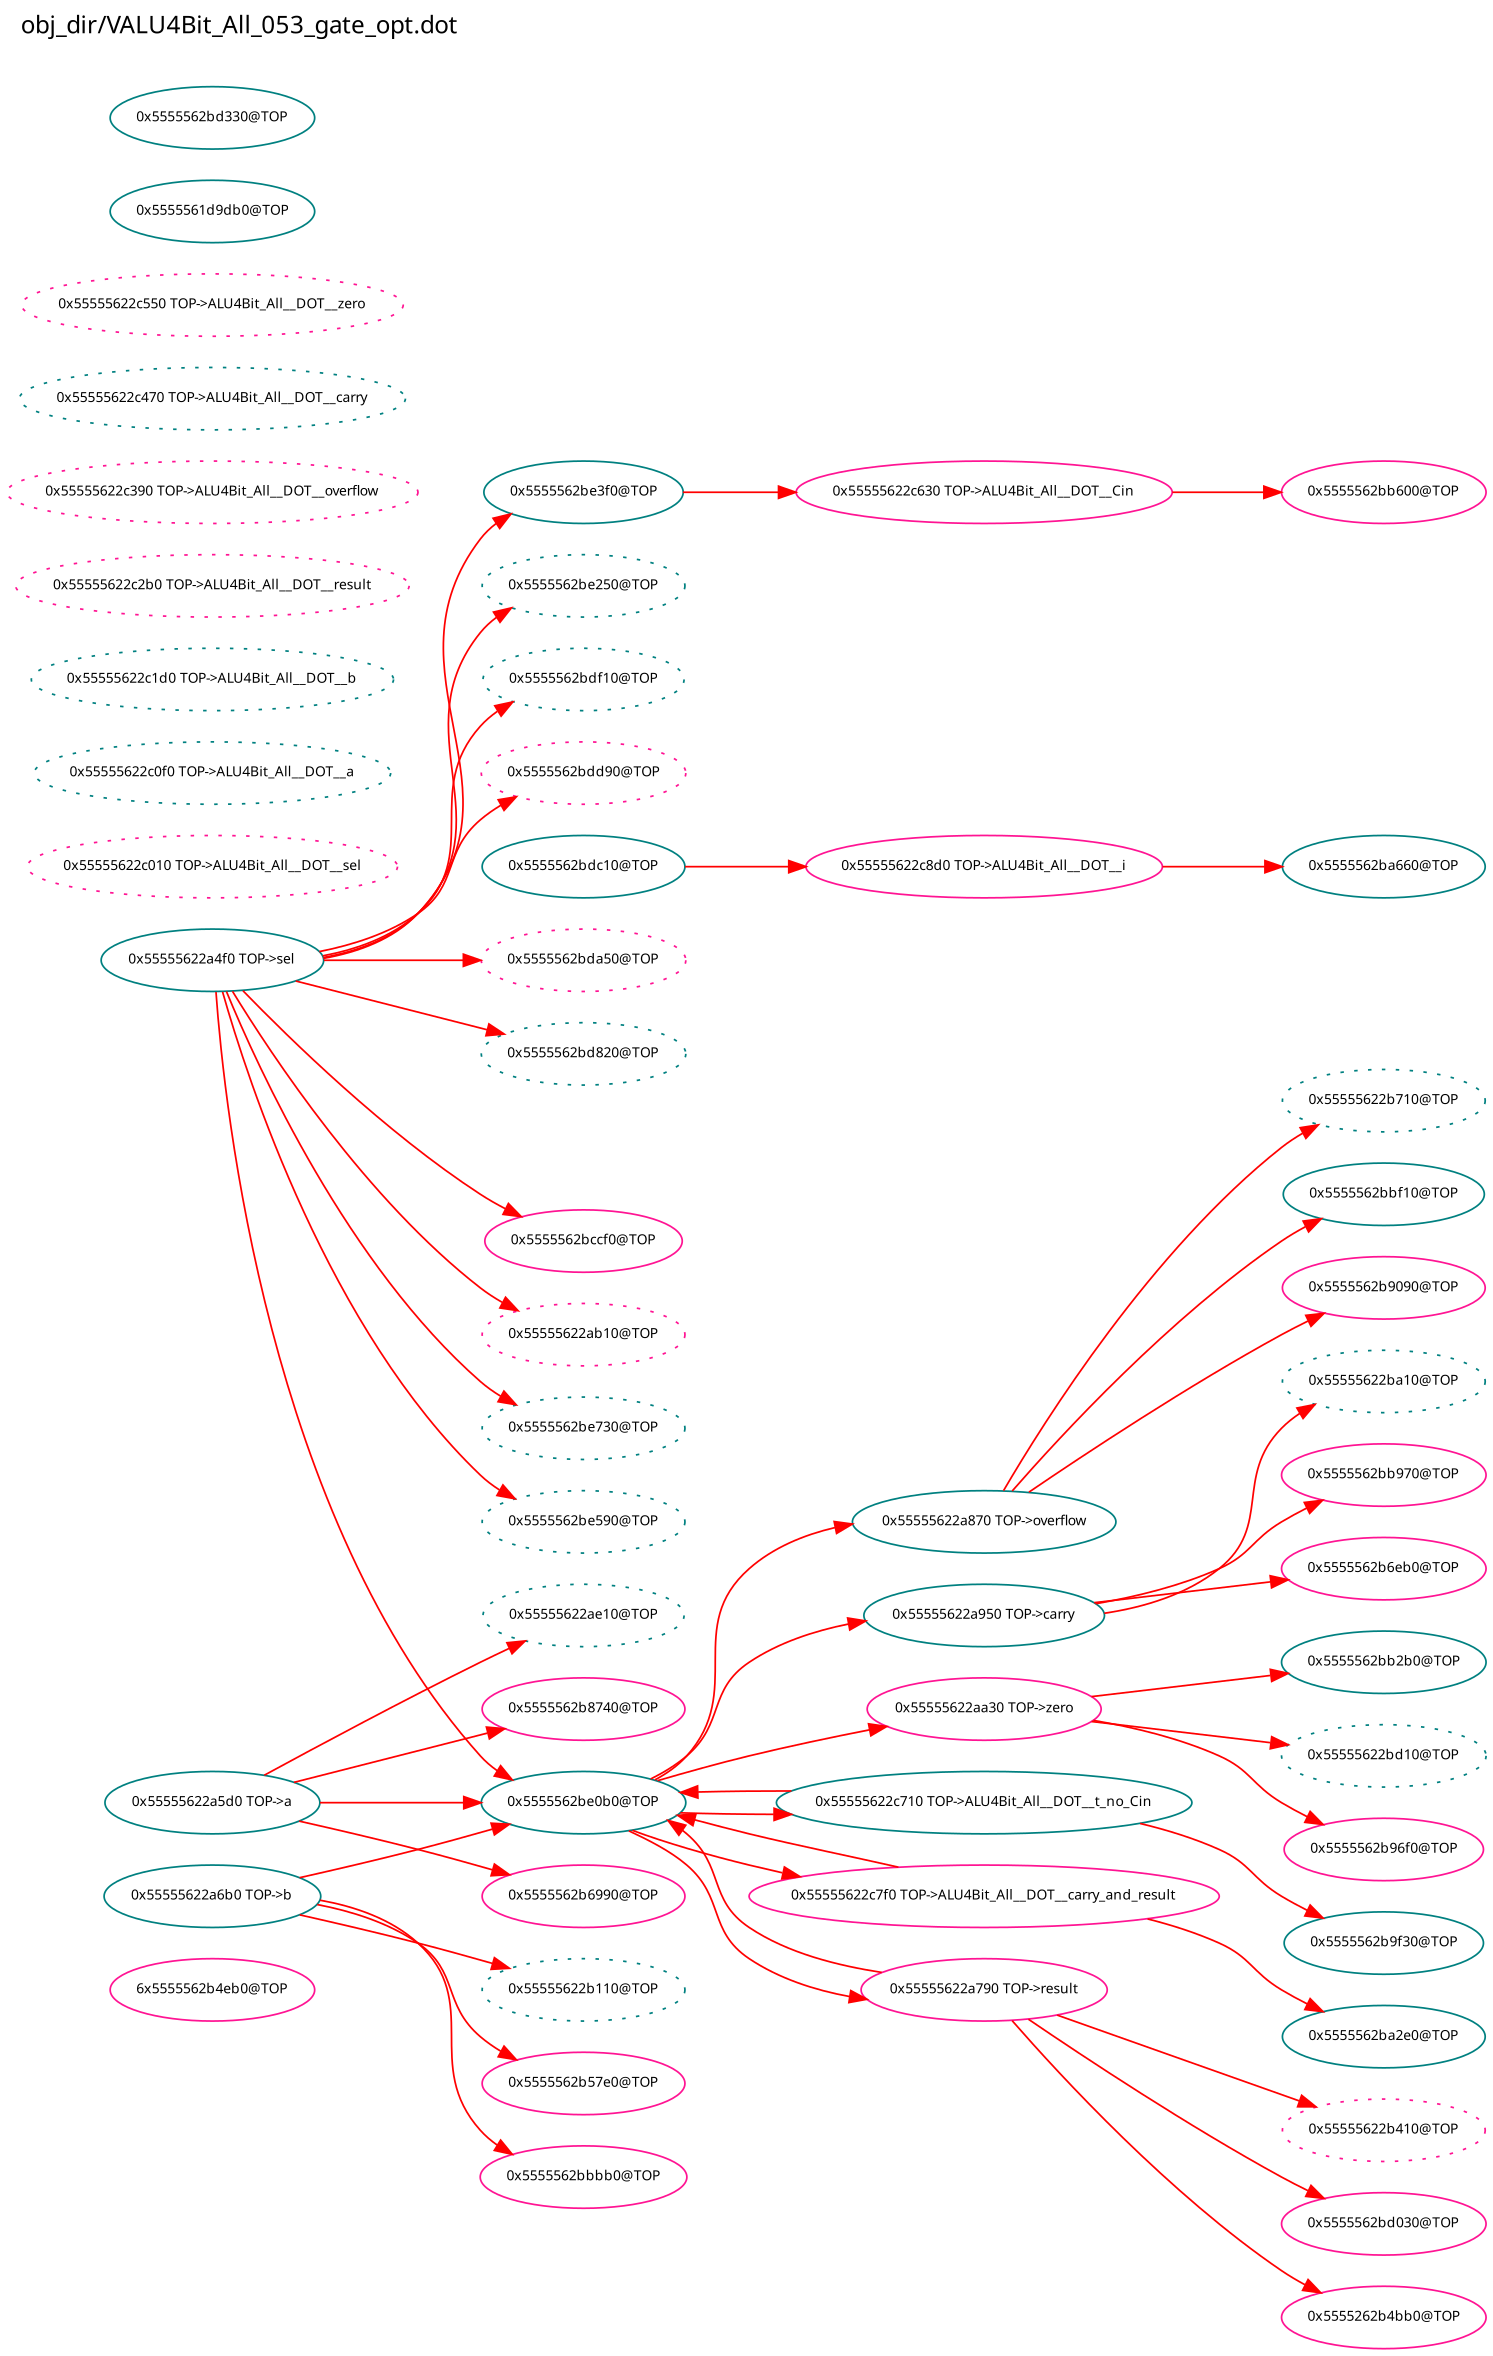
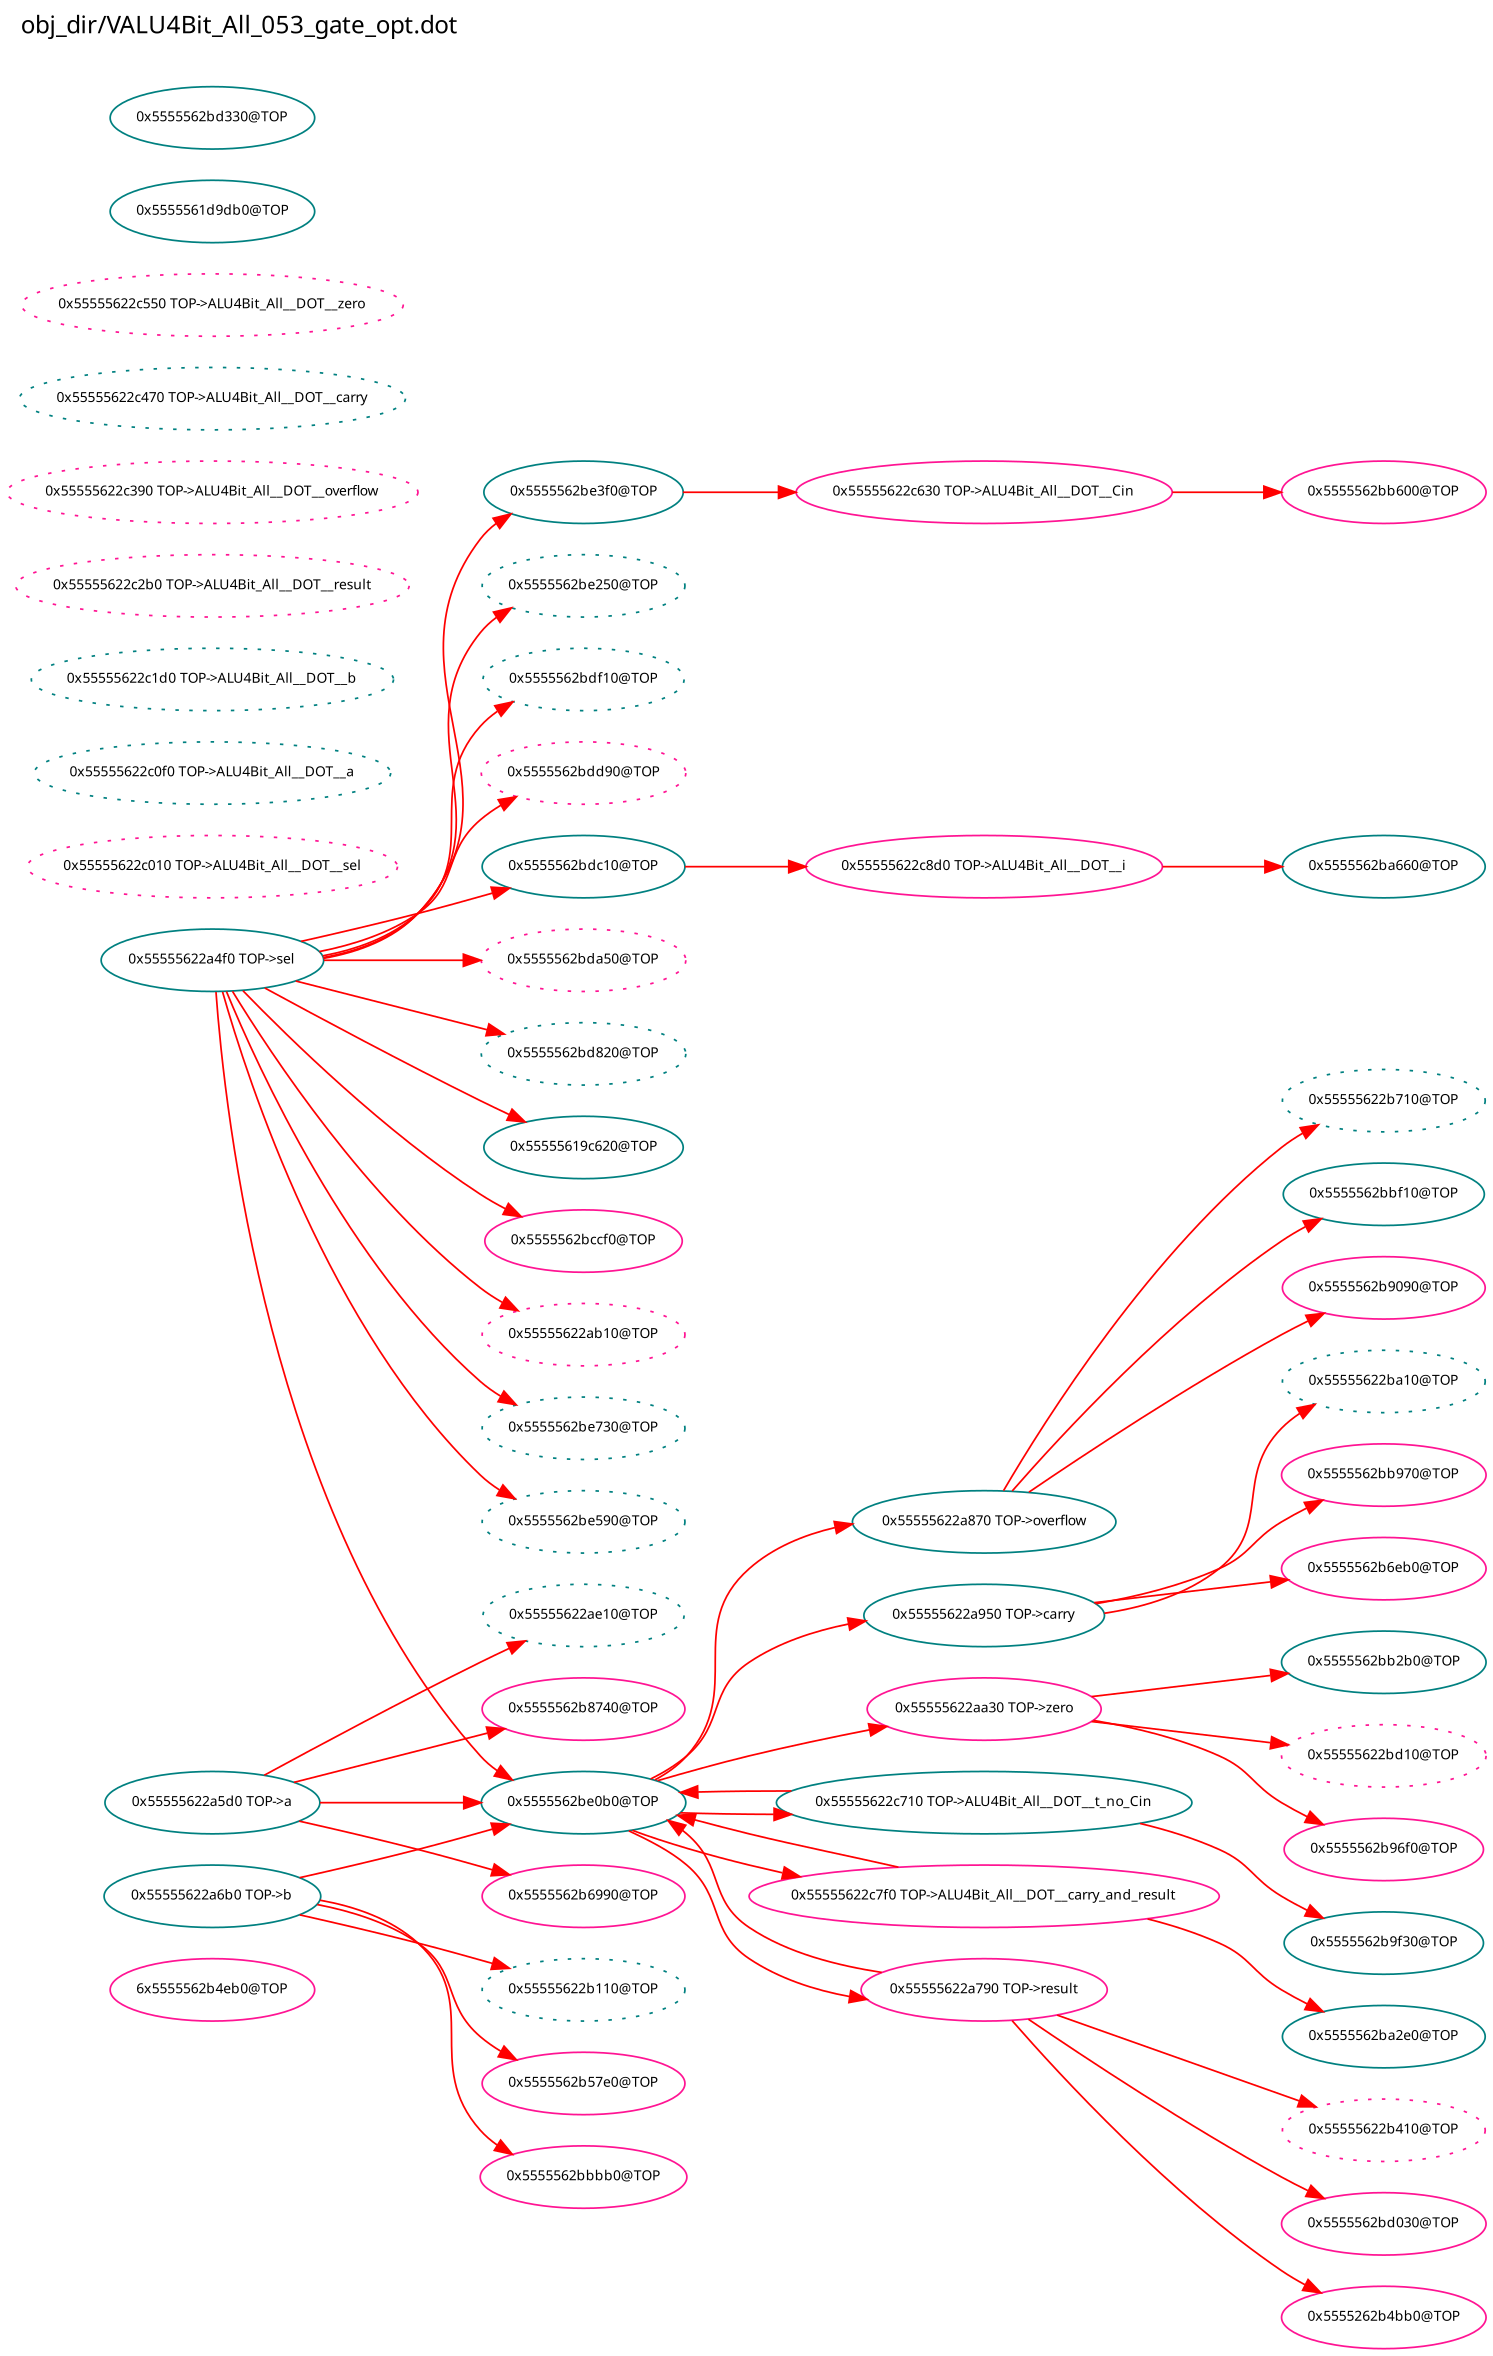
none -> (373, 925)
none -> (584, 1147)
(1384, 1756) -> (1384, 1756)
